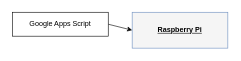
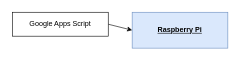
(180, 30) -> (180, 30)
